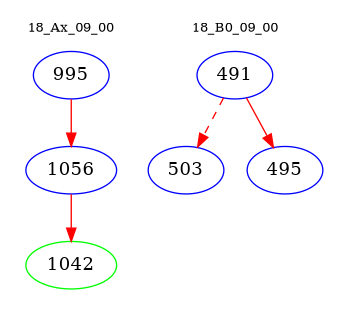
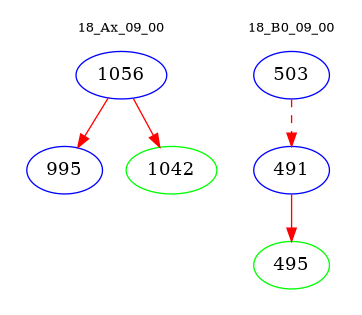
(71, 116) -> (97, 117)
(214, 117) -> (292, 116)
(285, 170) -> (292, 265)
